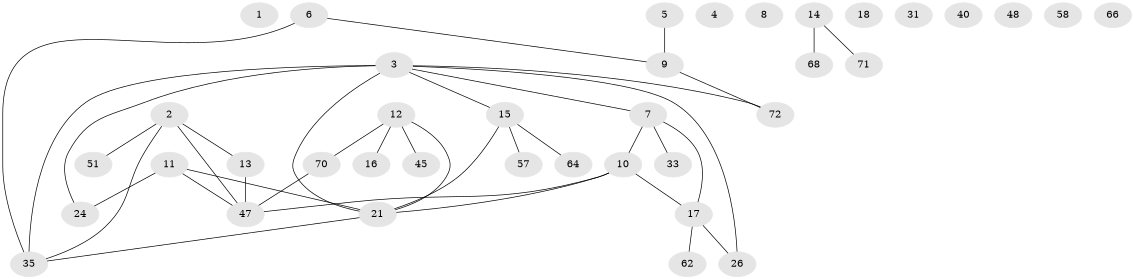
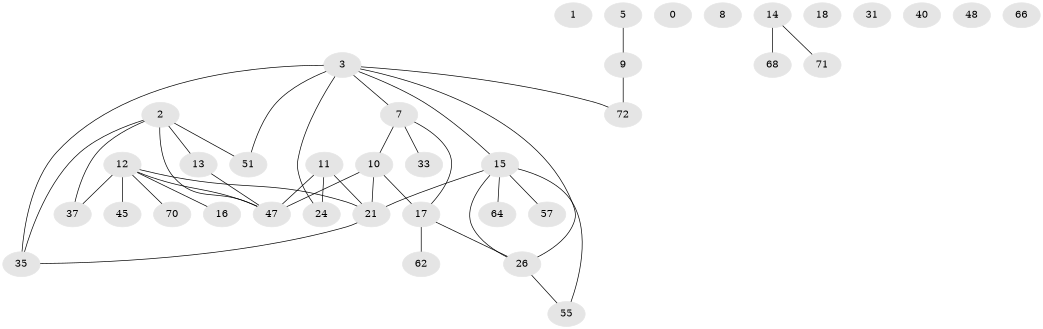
(309, 15) -> none
(714, 15) -> (673, 15)
(1063, 15) -> none
(301, 145) -> (278, 102)
(286, 188) -> (173, 184)
none -> (73, 214)
none -> (471, 222)
none -> (566, 314)
